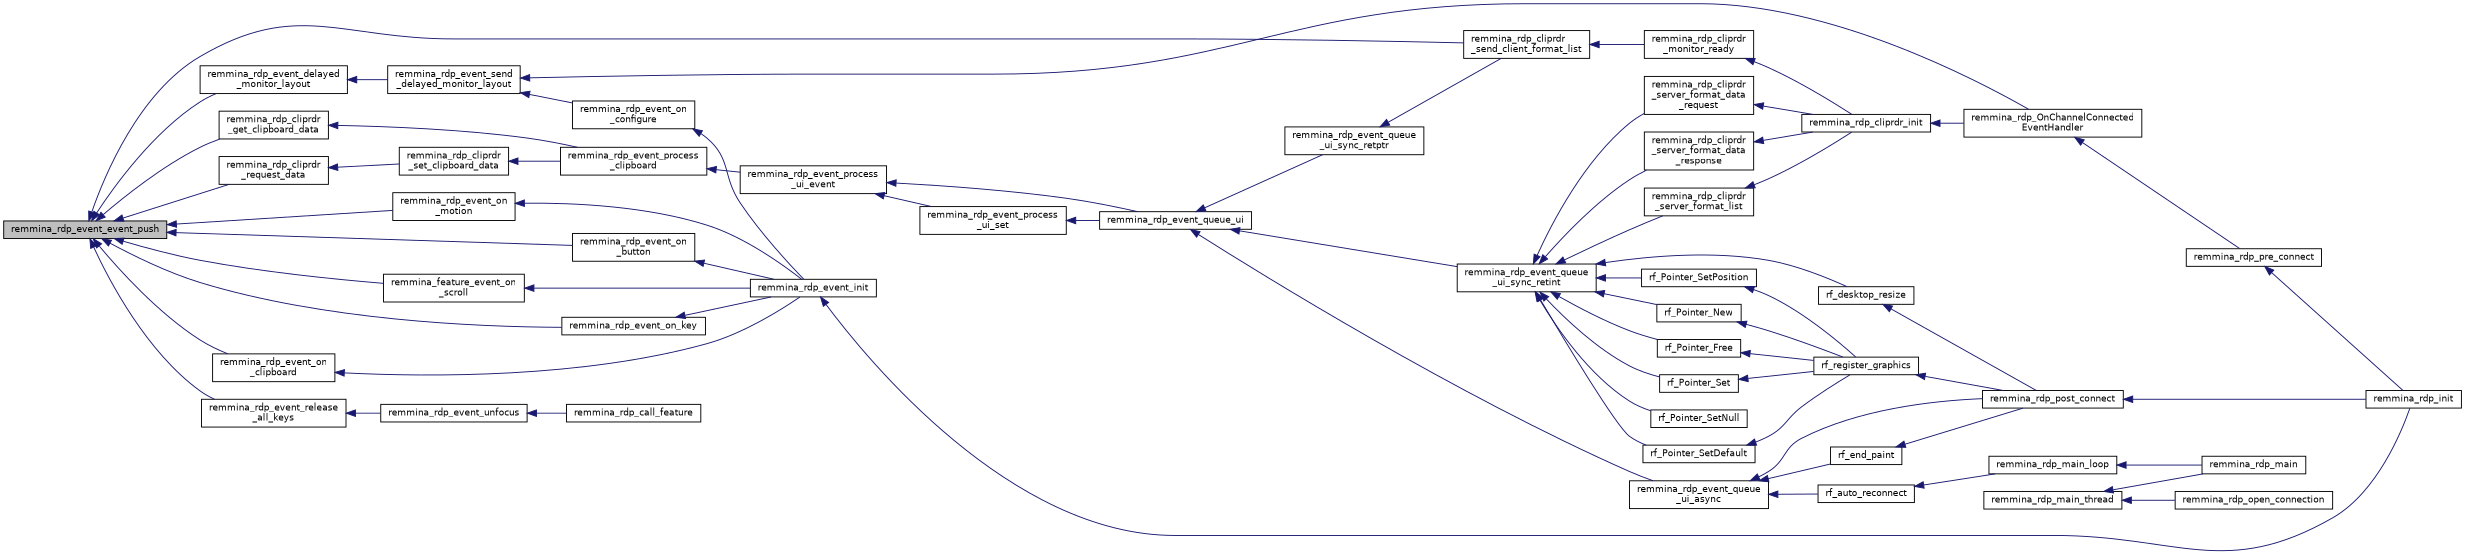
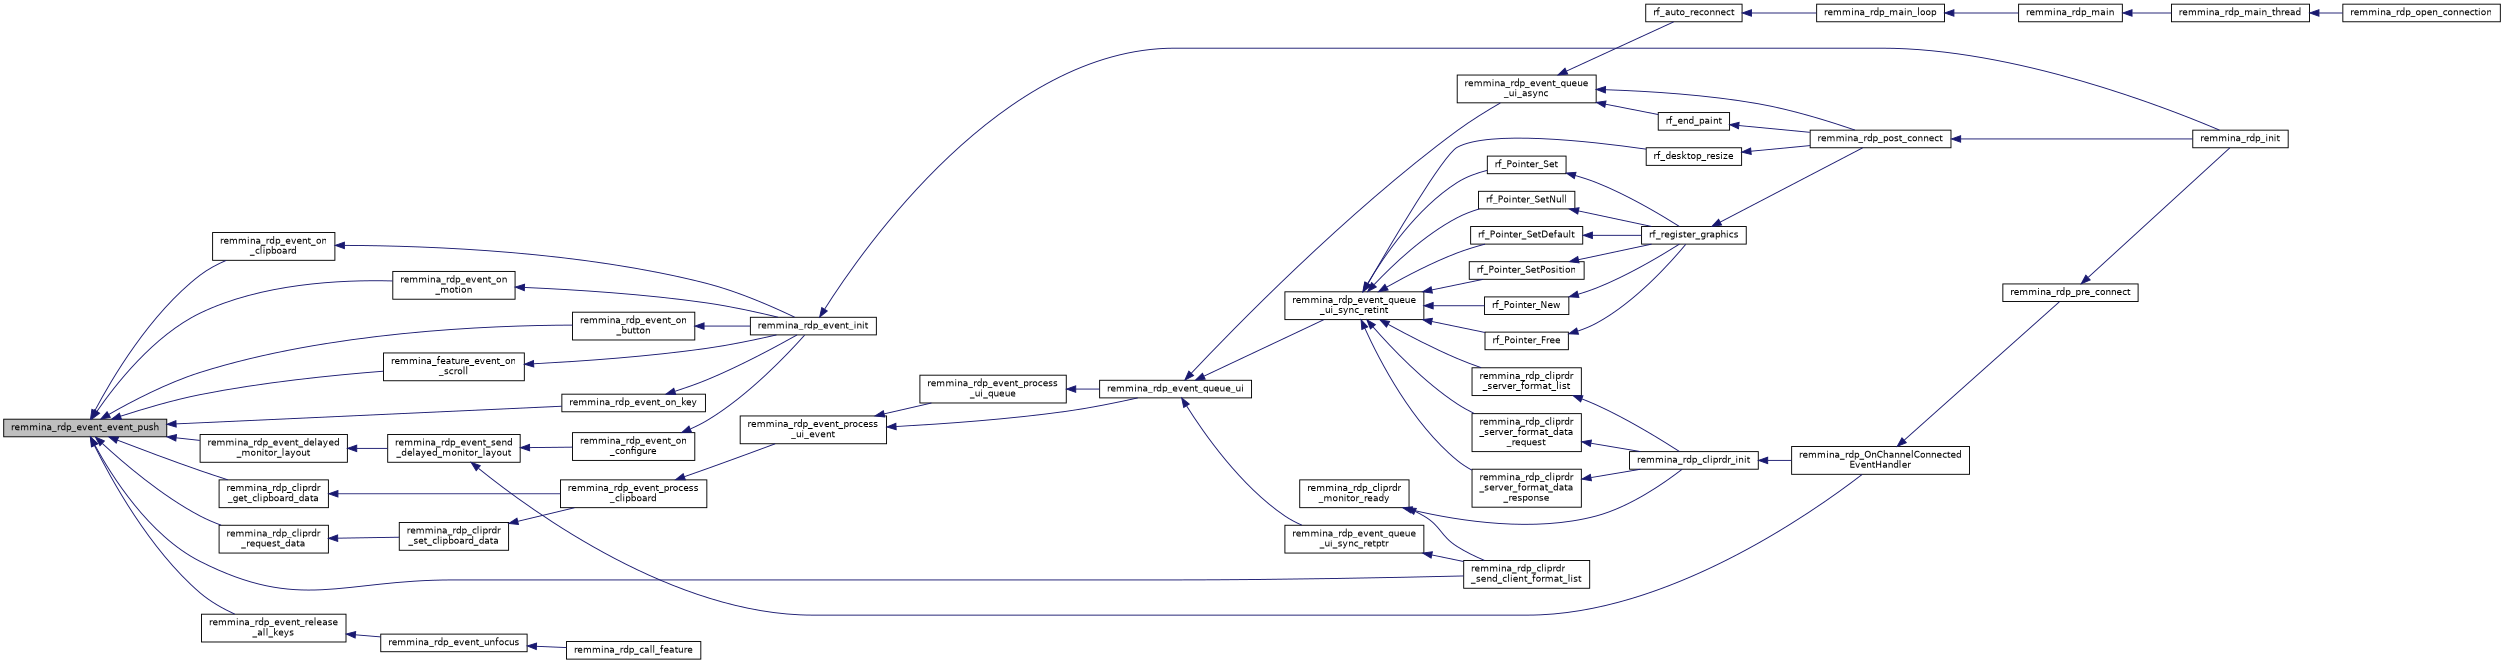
(1622, 44) -> (1447, 539)
none -> (1615, 219)
(993, 220) -> (993, 389)
(2158, 482) -> (2152, 13)
